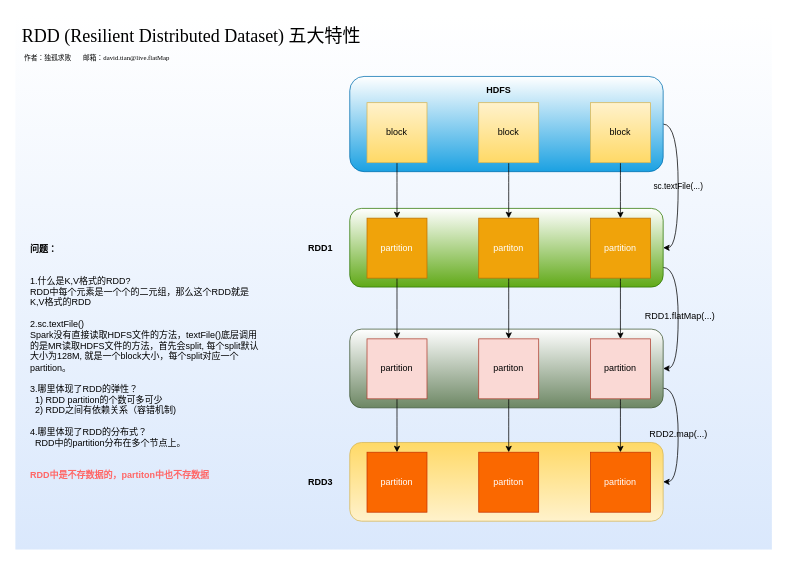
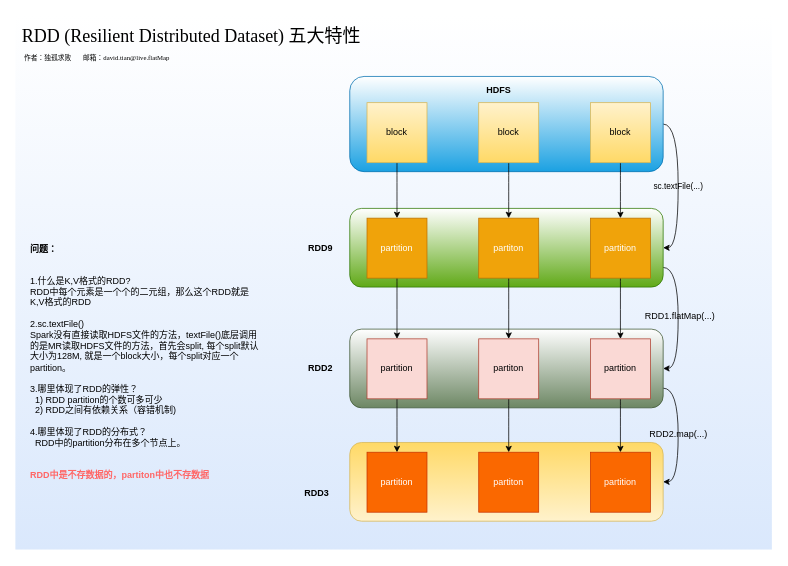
(321, 248) -> (321, 248)
none -> (321, 368)
(321, 482) -> (317, 493)
